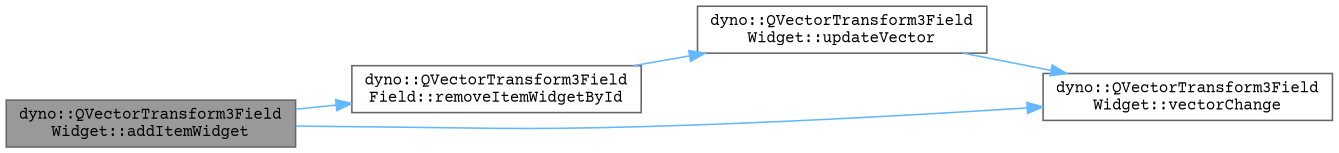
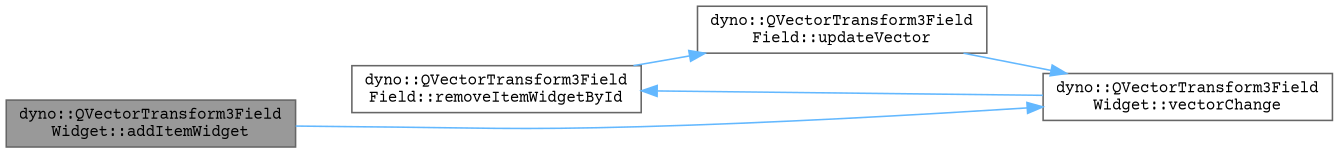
(842, 30) -> (842, 30)
(316, 107) -> (850, 93)
